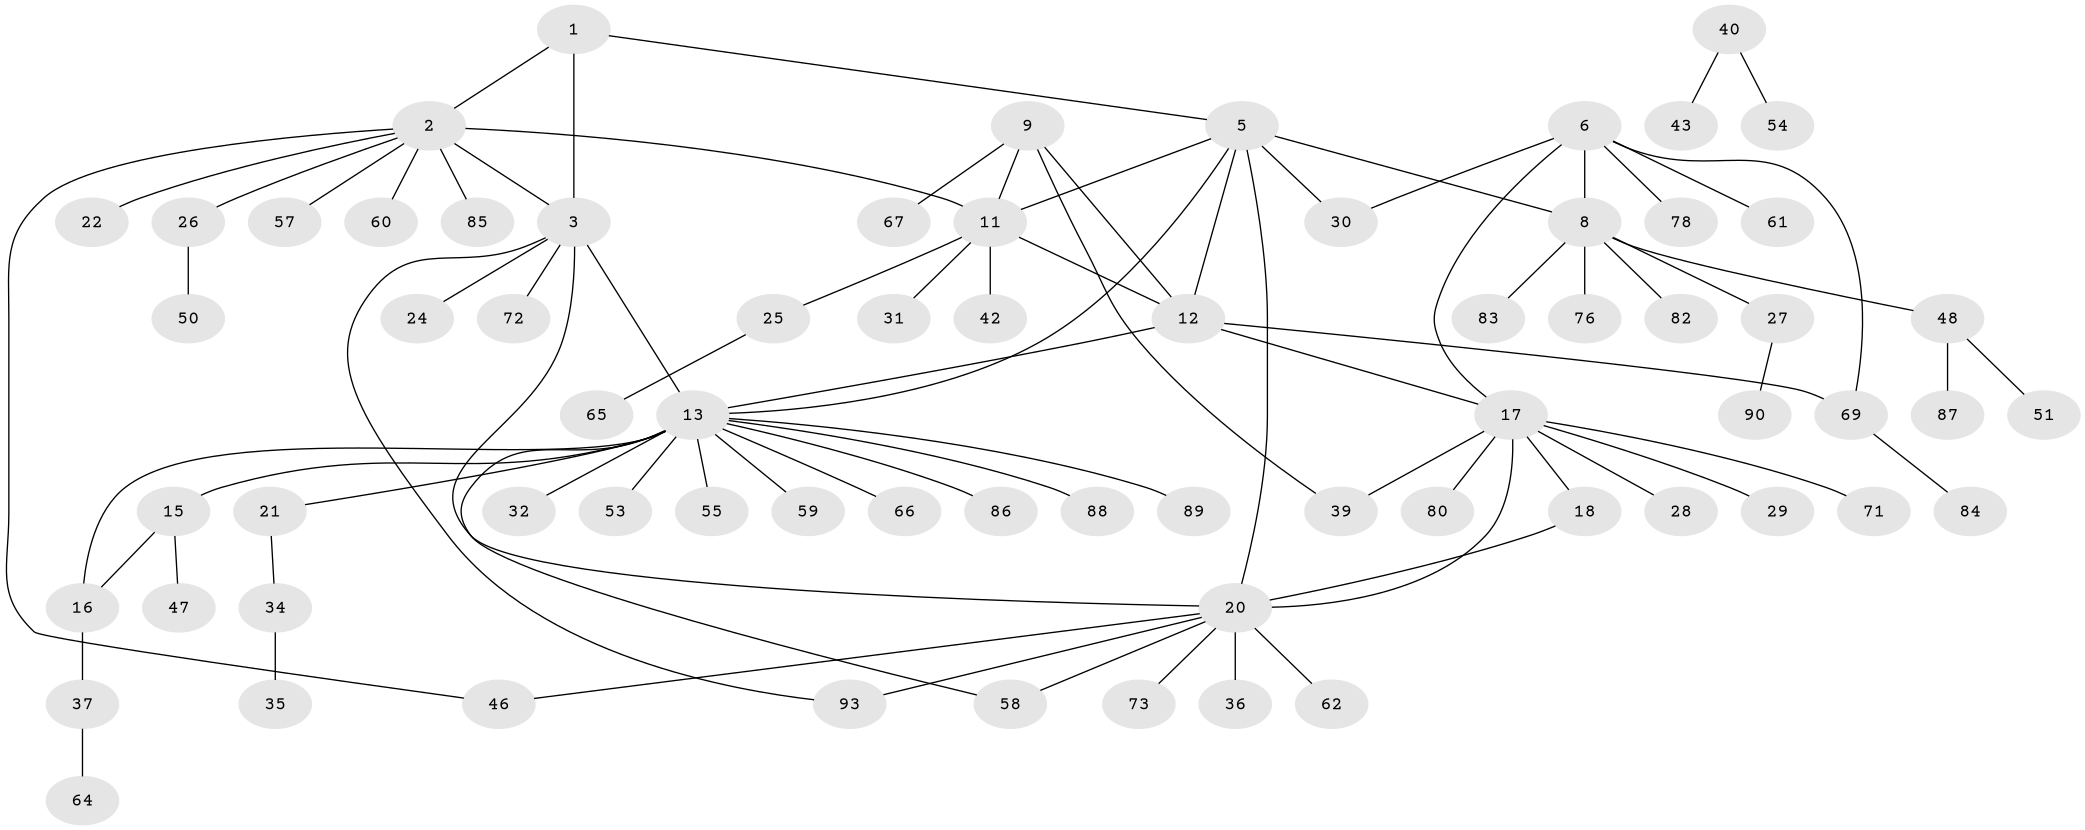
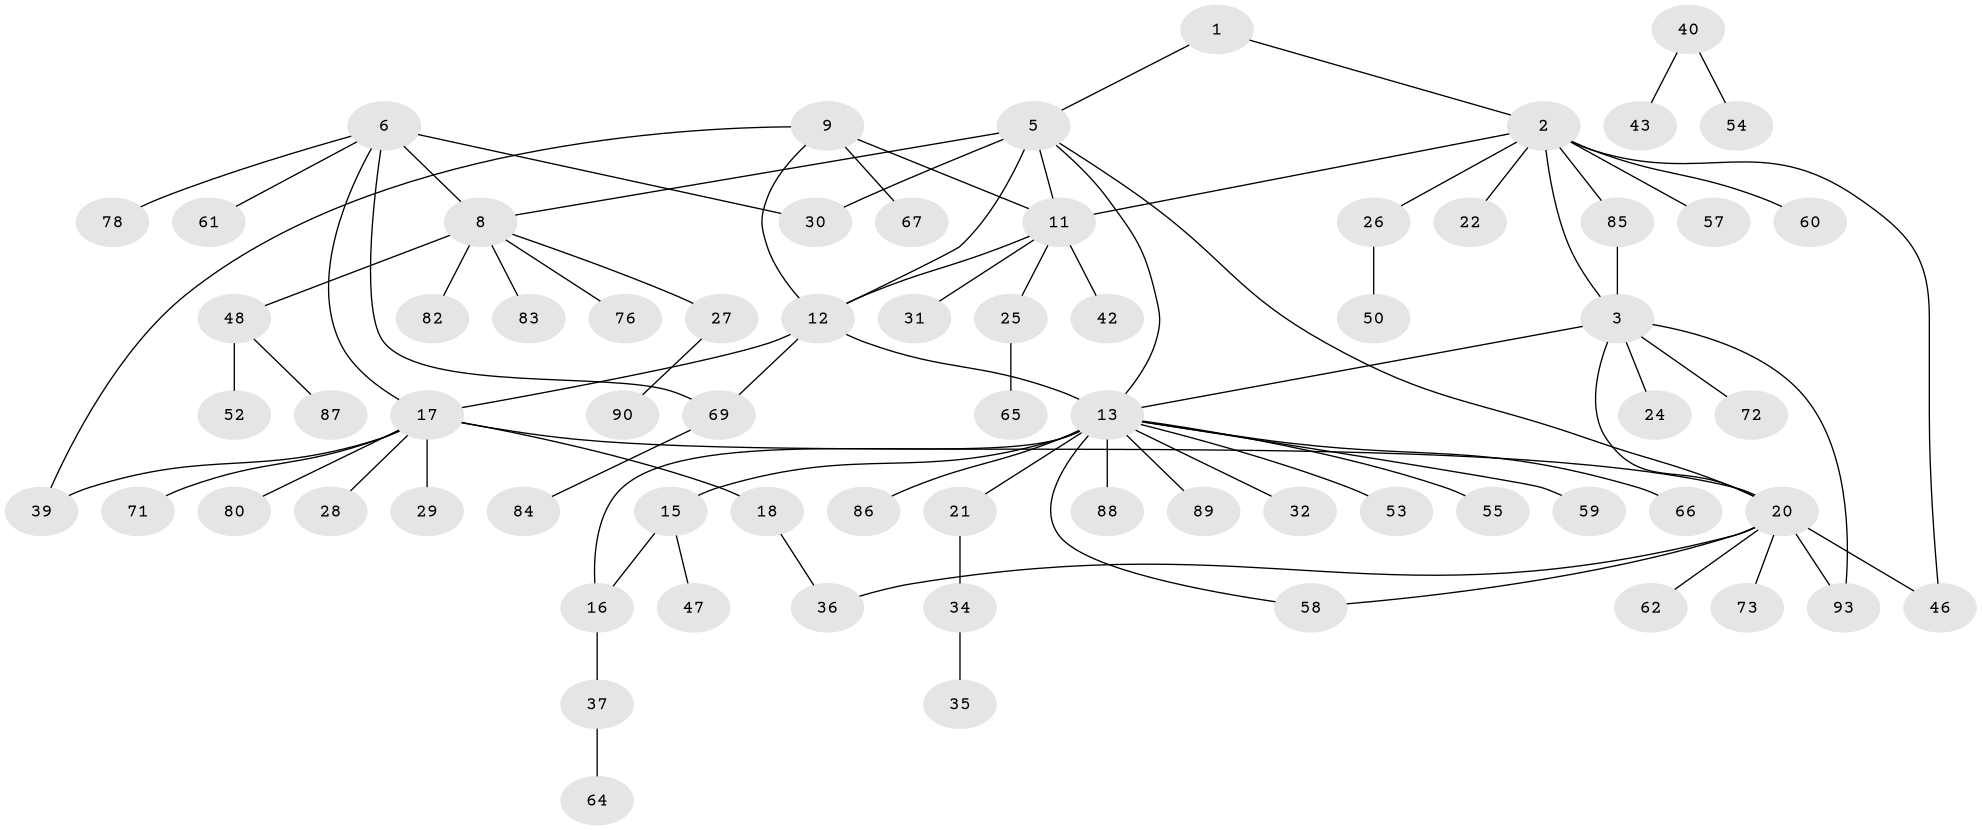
(574, 126) -> (1617, 271)
(2044, 415) -> (234, 415)
(1414, 568) -> (797, 560)
